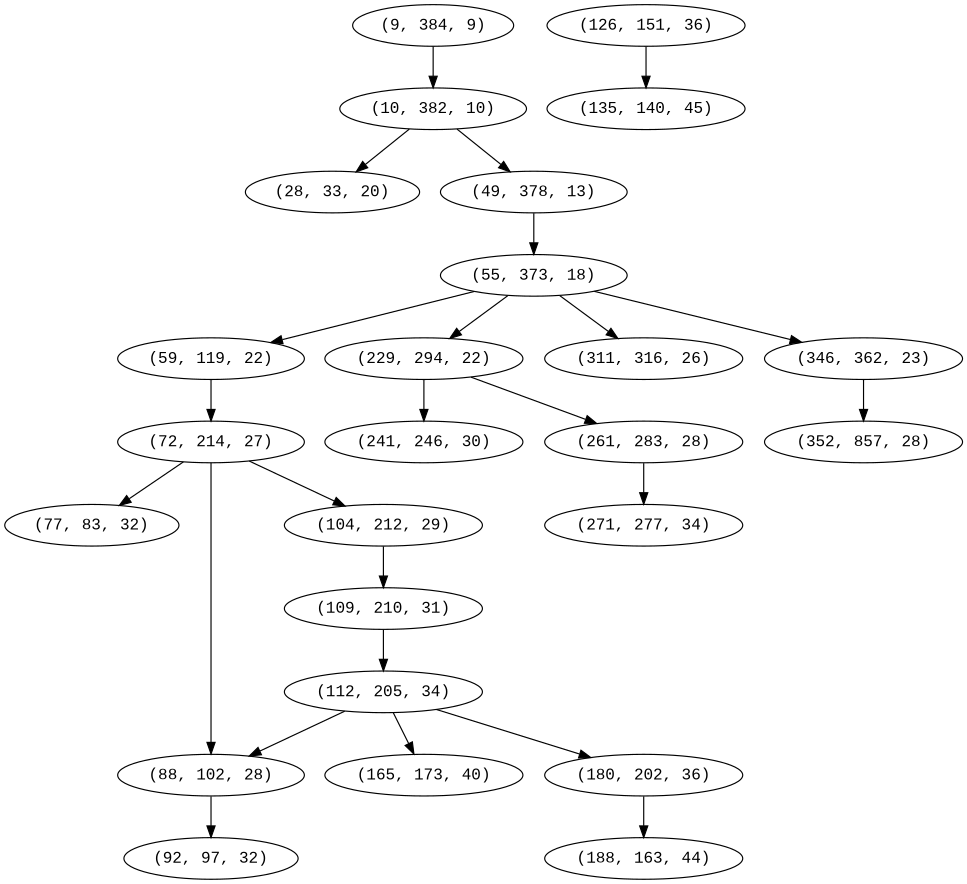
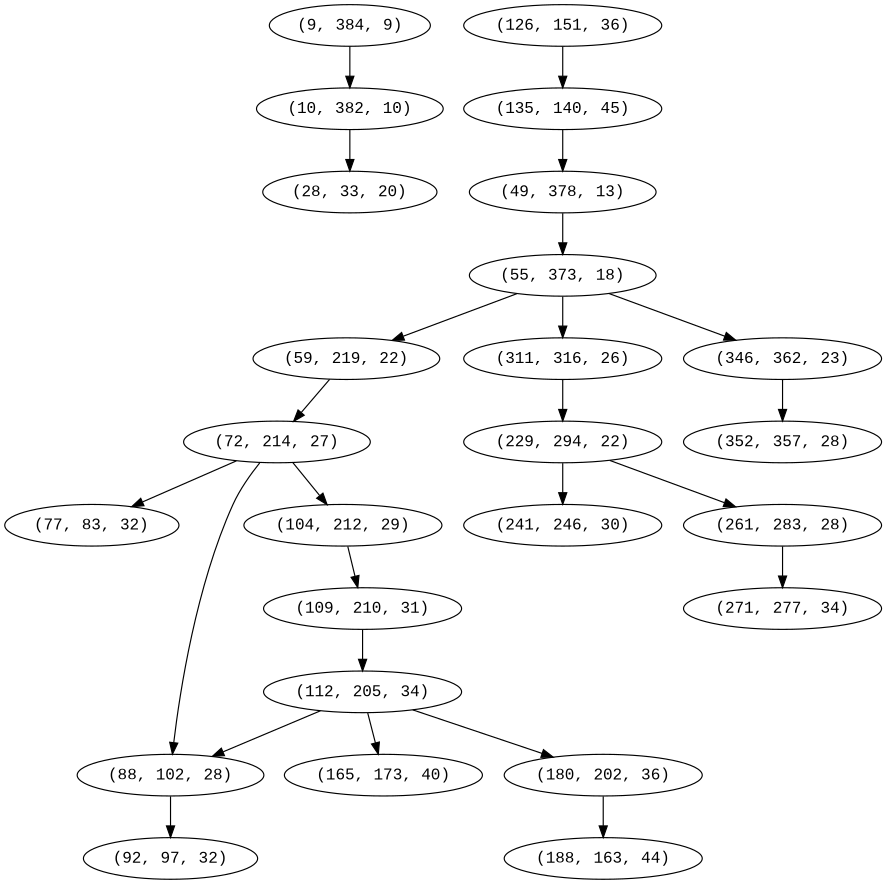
(479, 147) -> (563, 145)
(483, 314) -> (563, 395)
(211, 359) -> (346, 359)
(864, 442) -> (783, 442)
